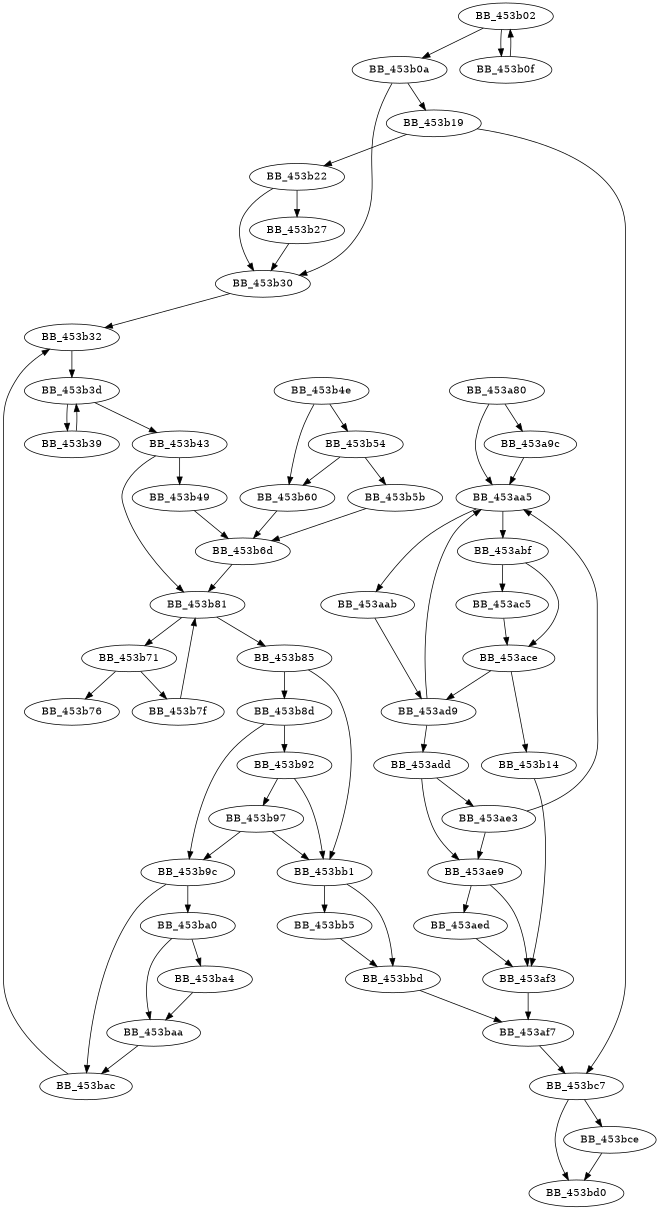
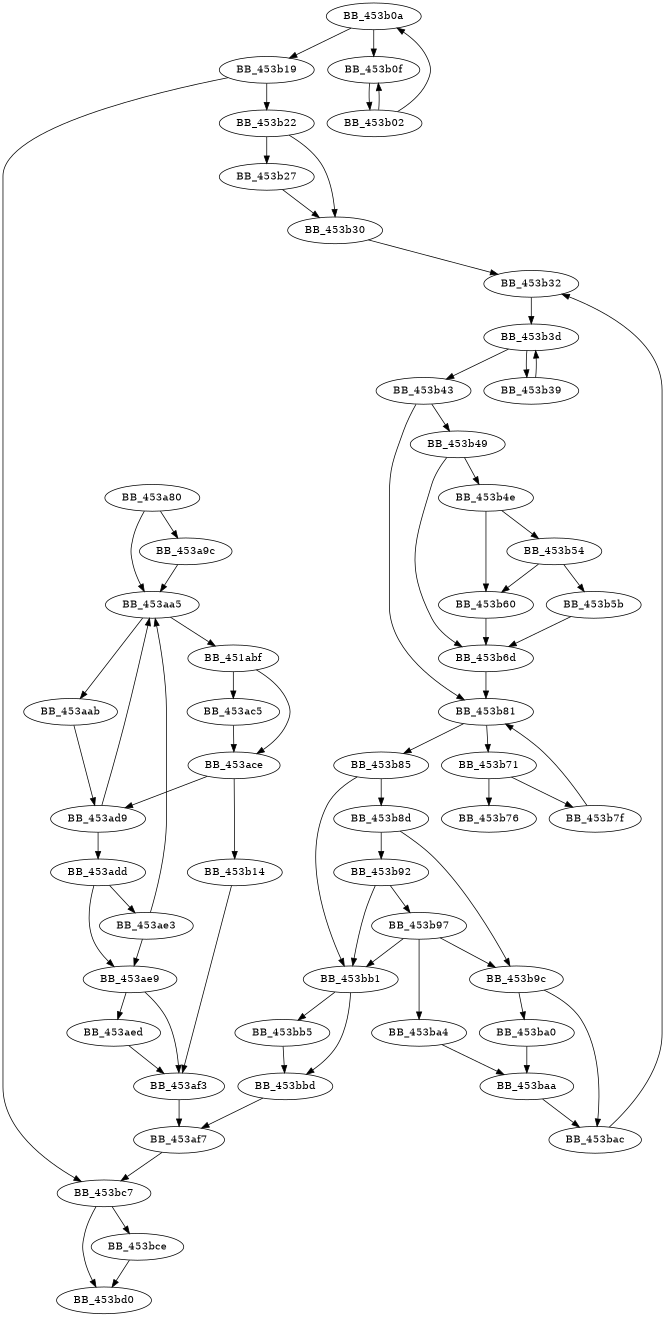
(372, 191) -> (374, 39)
none -> (470, 468)
(503, 551) -> (233, 658)
(195, 949) -> (419, 976)
